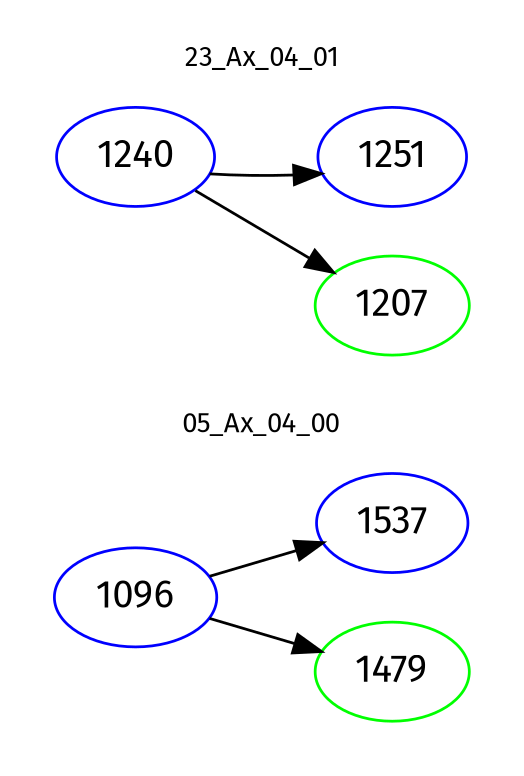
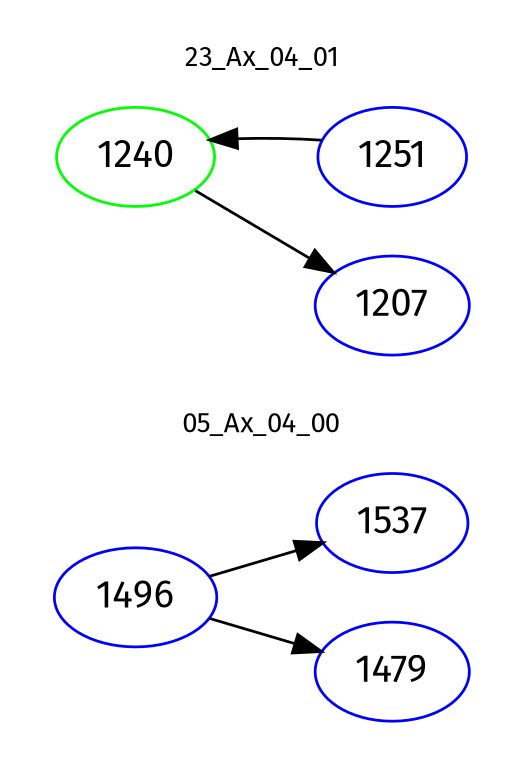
(136, 157) -> (136, 157)
(252, 175) -> (280, 138)
(392, 306) -> (392, 306)
(136, 597) -> (136, 597)
(392, 672) -> (392, 672)
